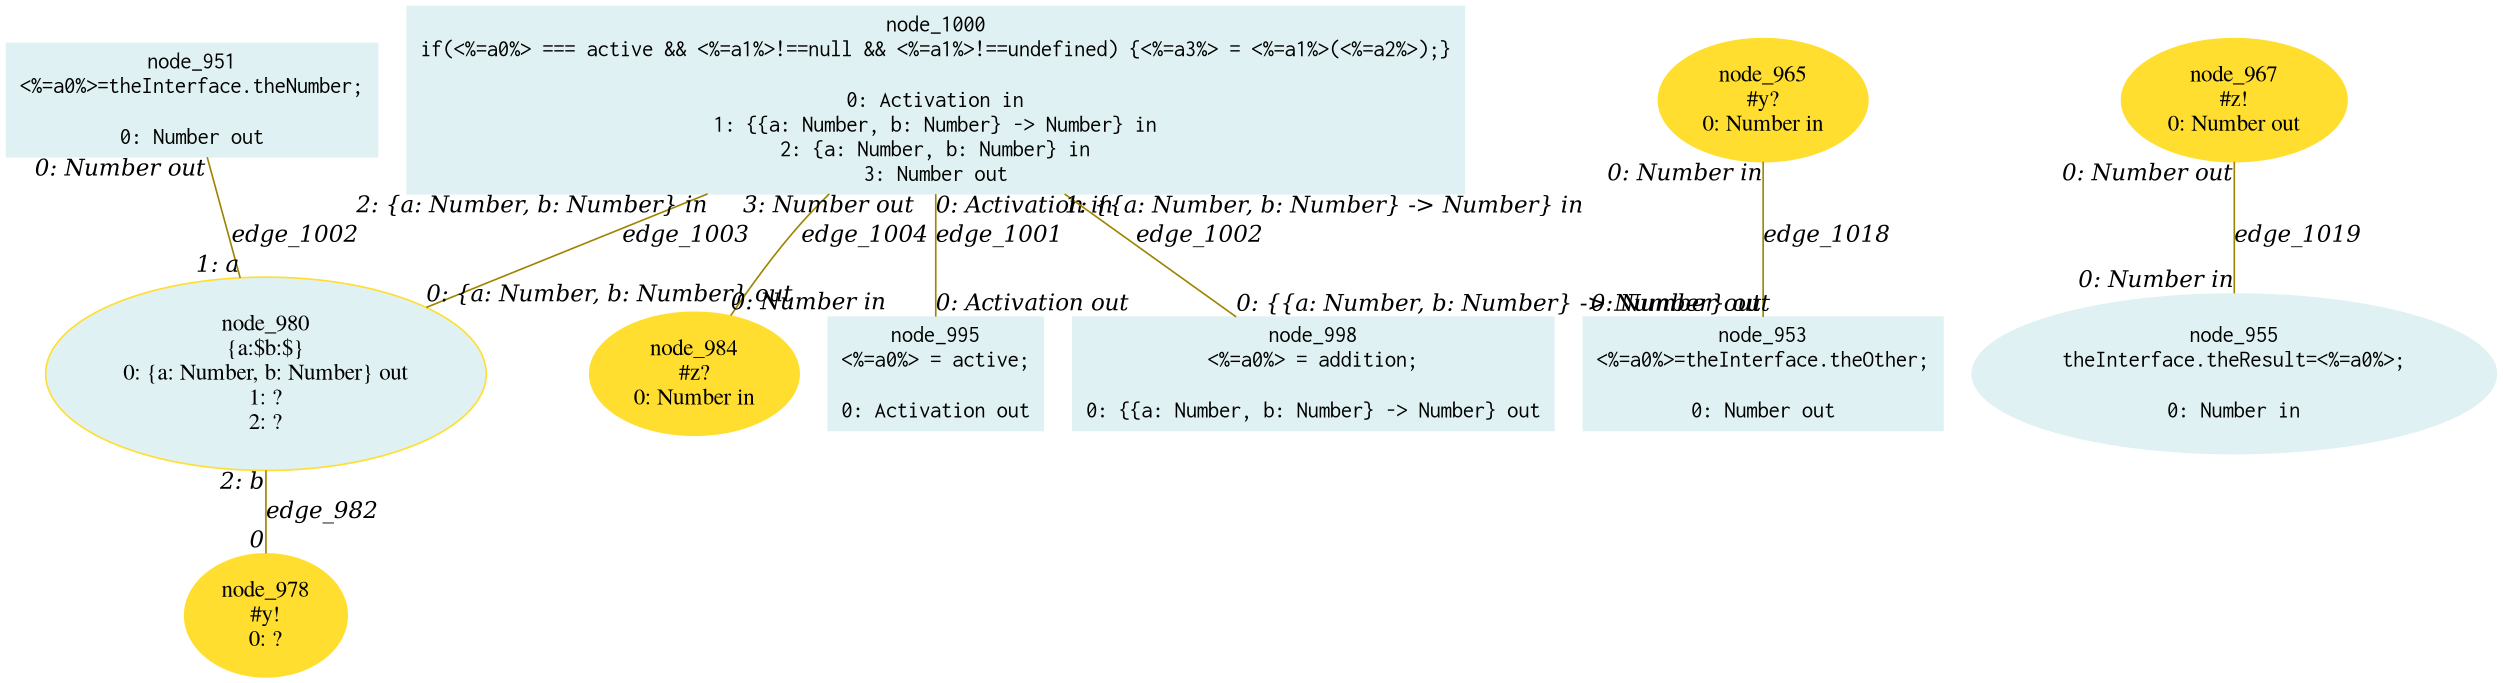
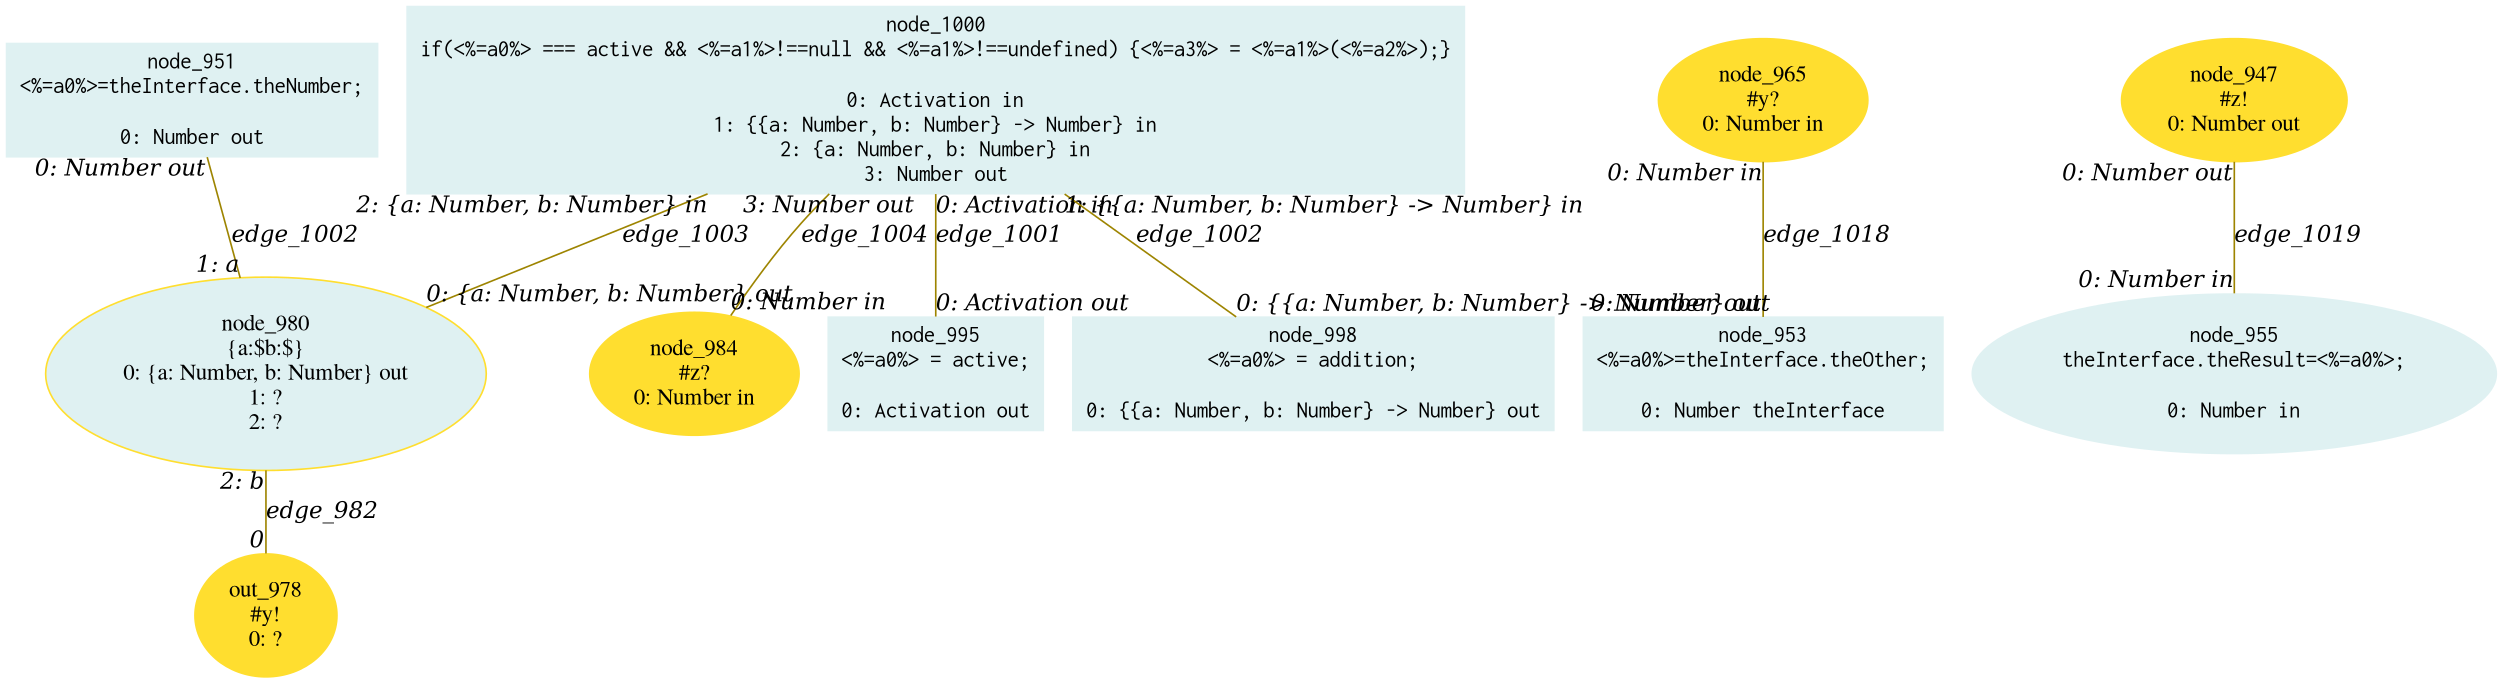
(2234, 100) -> (2234, 100)
(1763, 374) -> (1763, 374)
(266, 615) -> (266, 615)
